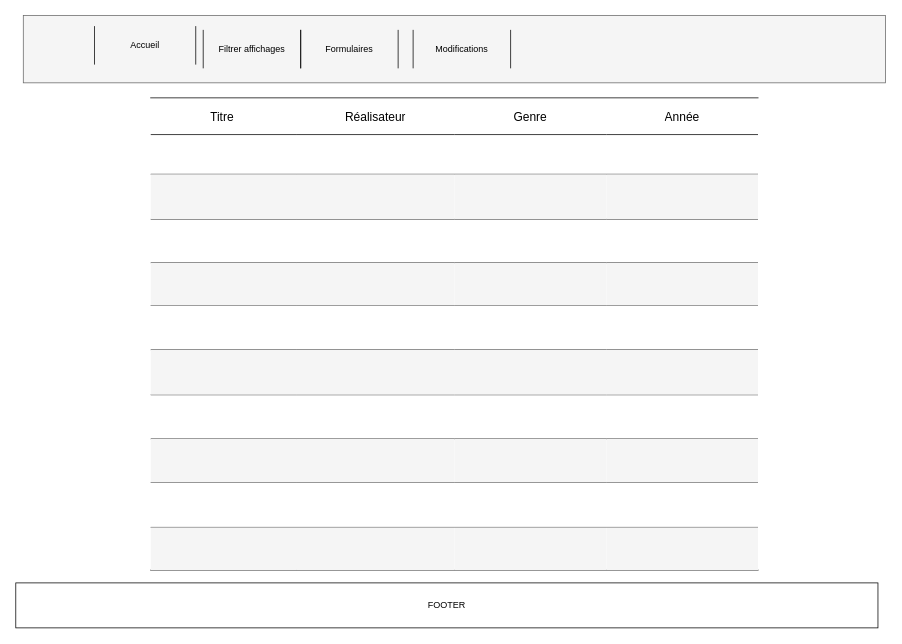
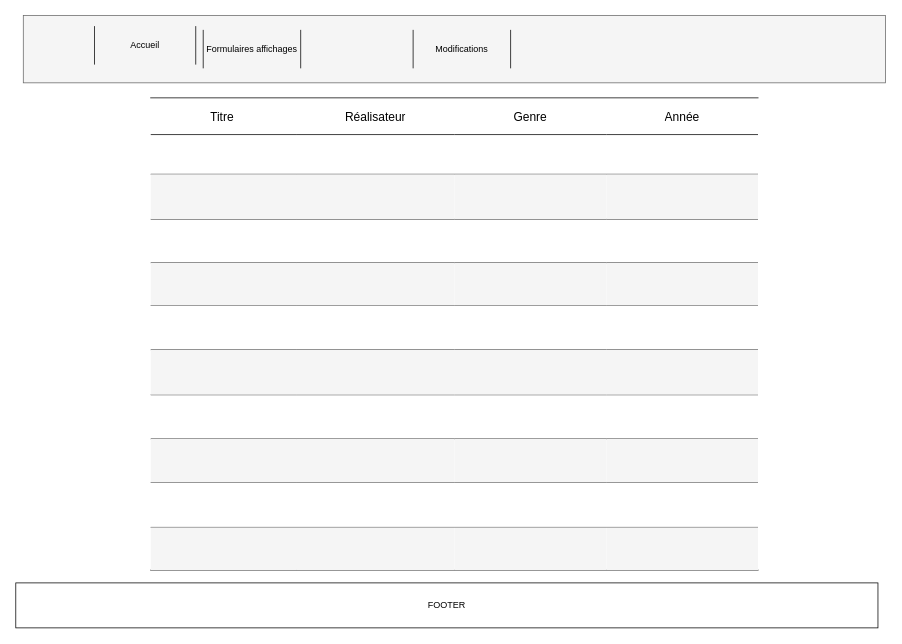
(252, 49) -> (252, 49)
(349, 49) -> none
